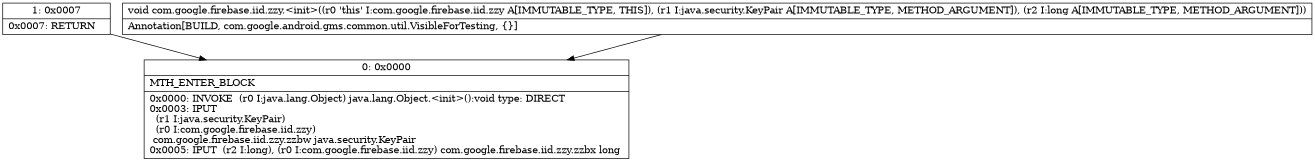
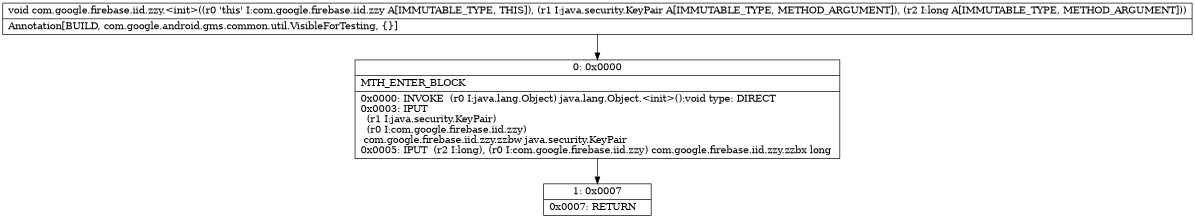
(155, 46) -> (597, 168)
